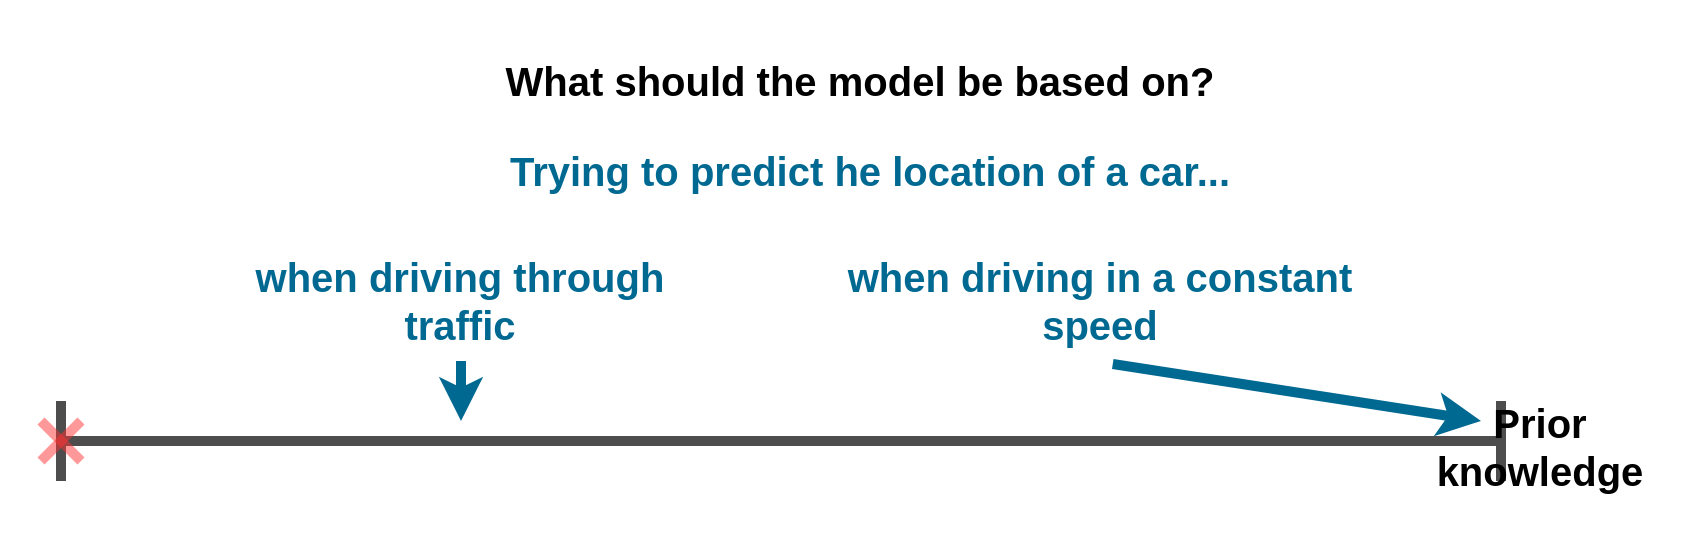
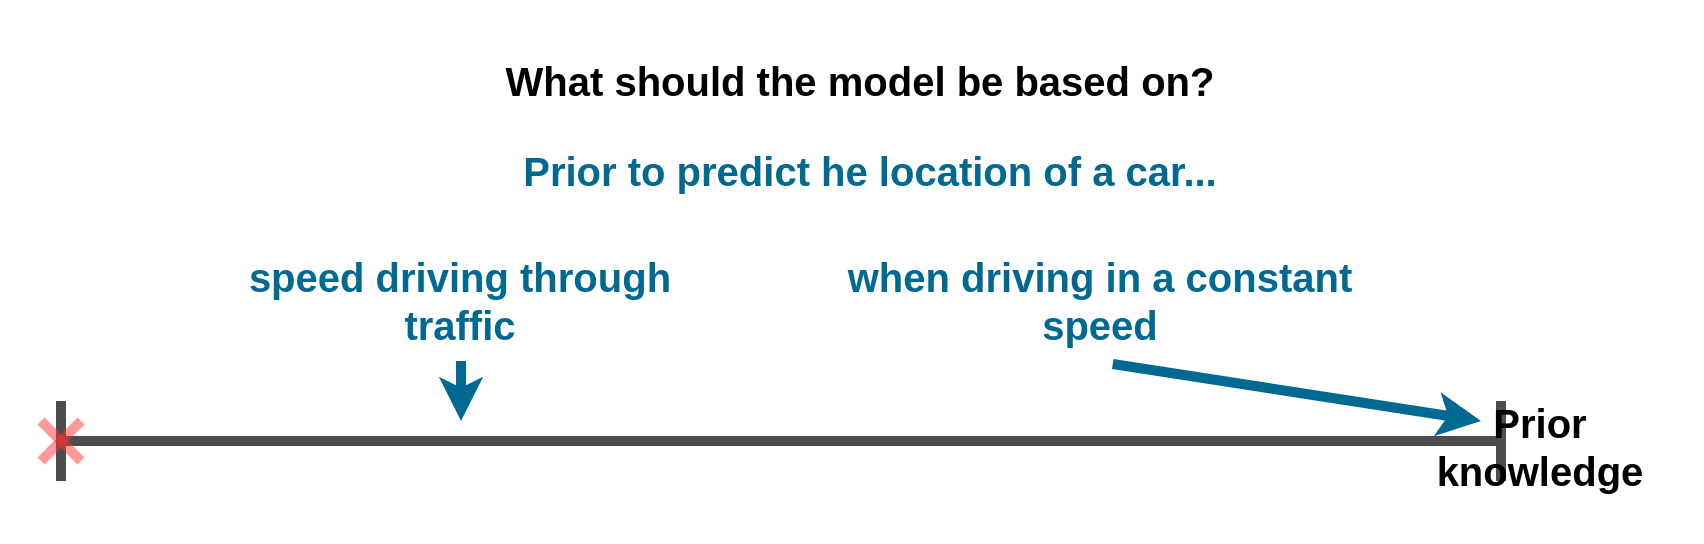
(871, 171) -> (871, 171)
(461, 301) -> (461, 301)
